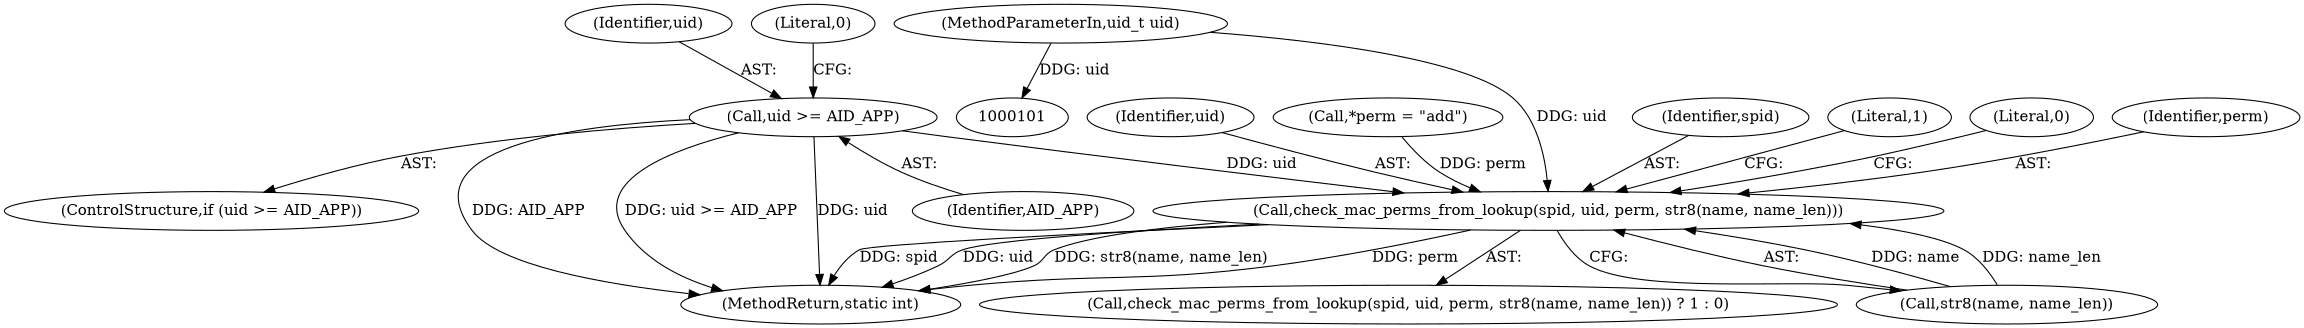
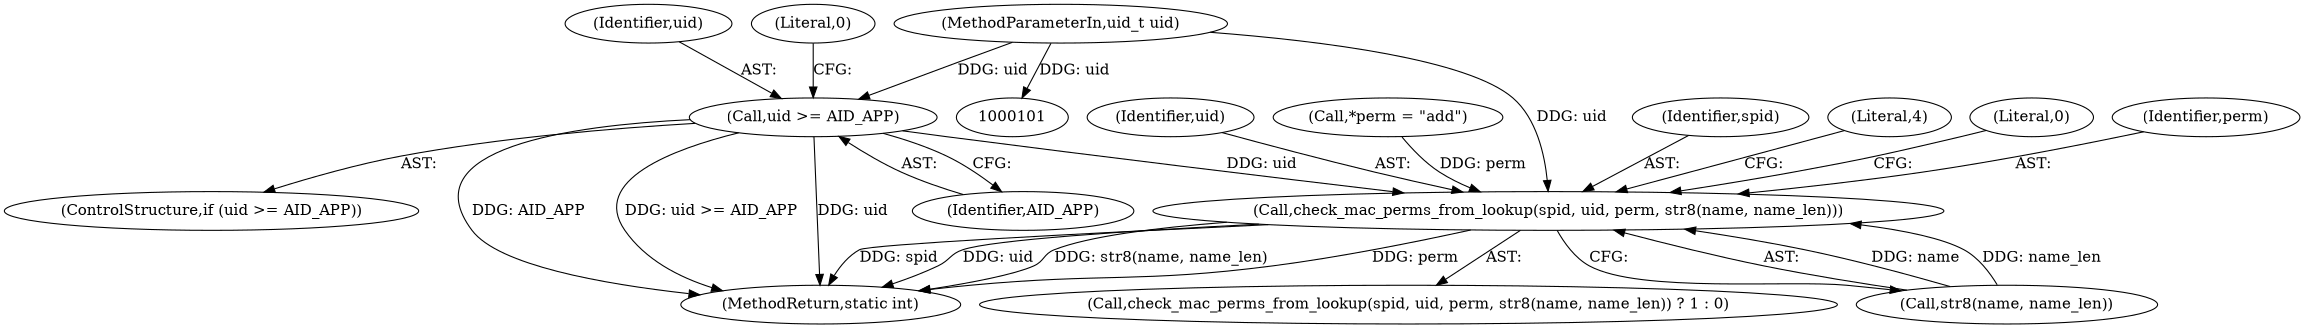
none -> (941, 69)
(1890, 117) -> (1890, 117)
none -> (941, 153)
